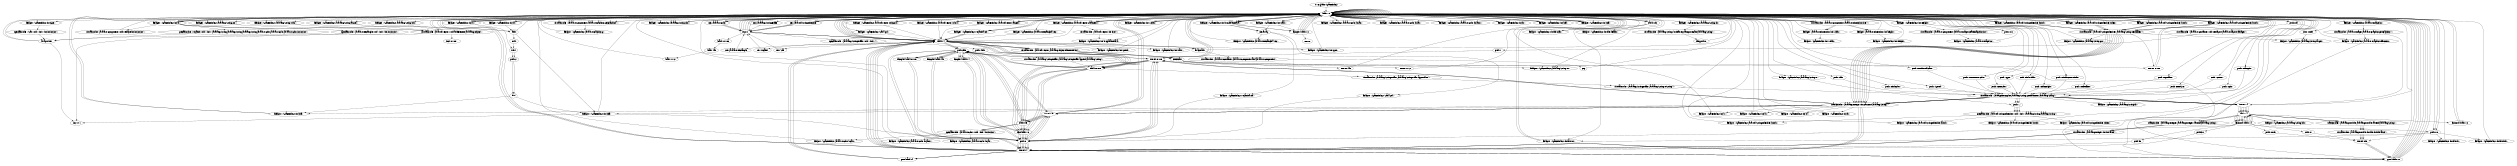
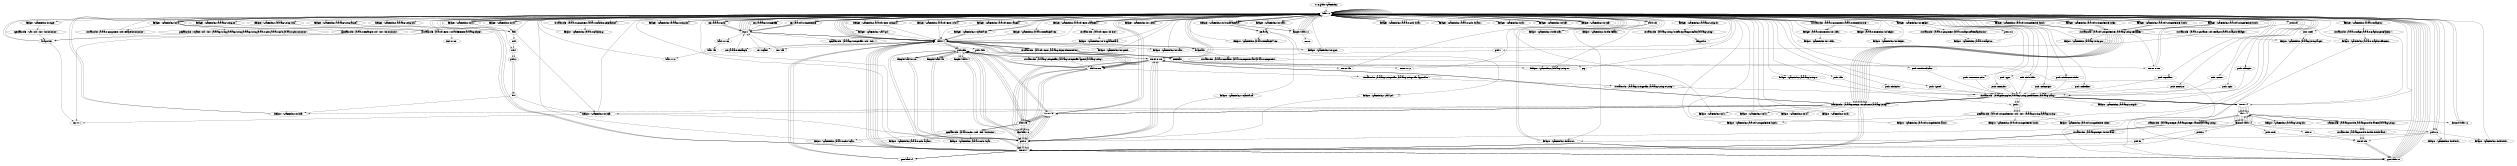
(1342, 23) -> none
